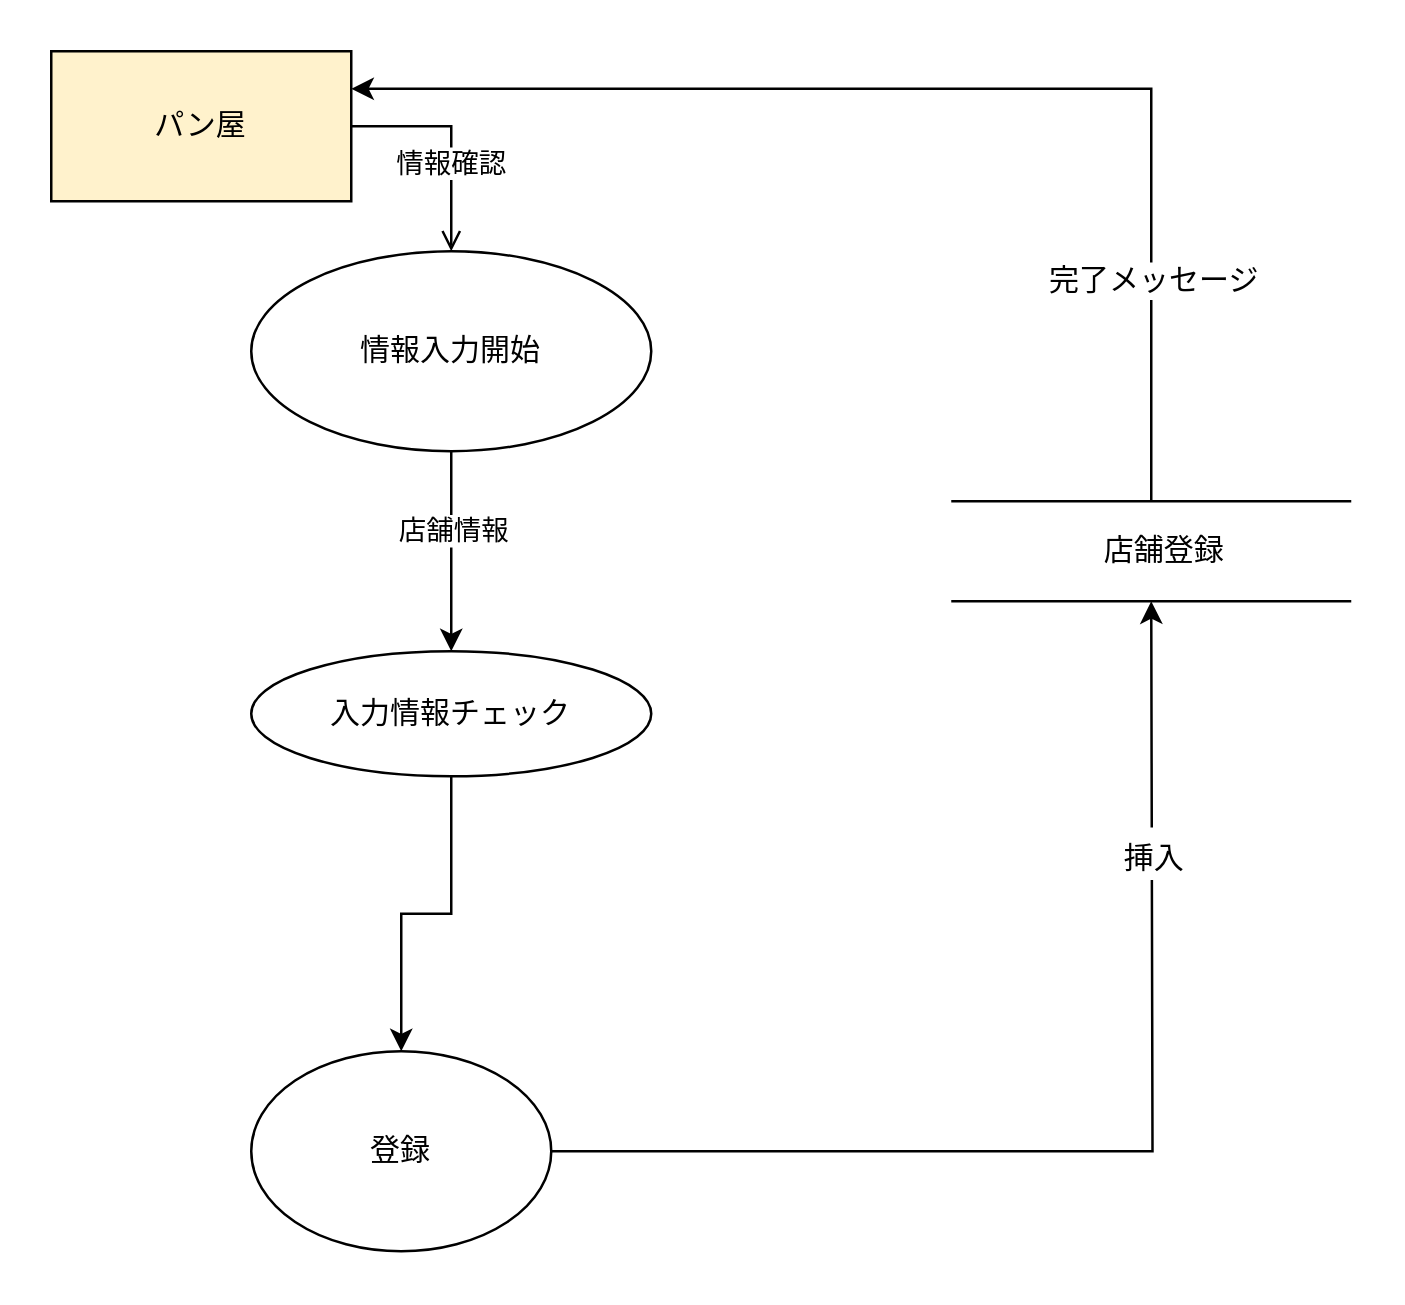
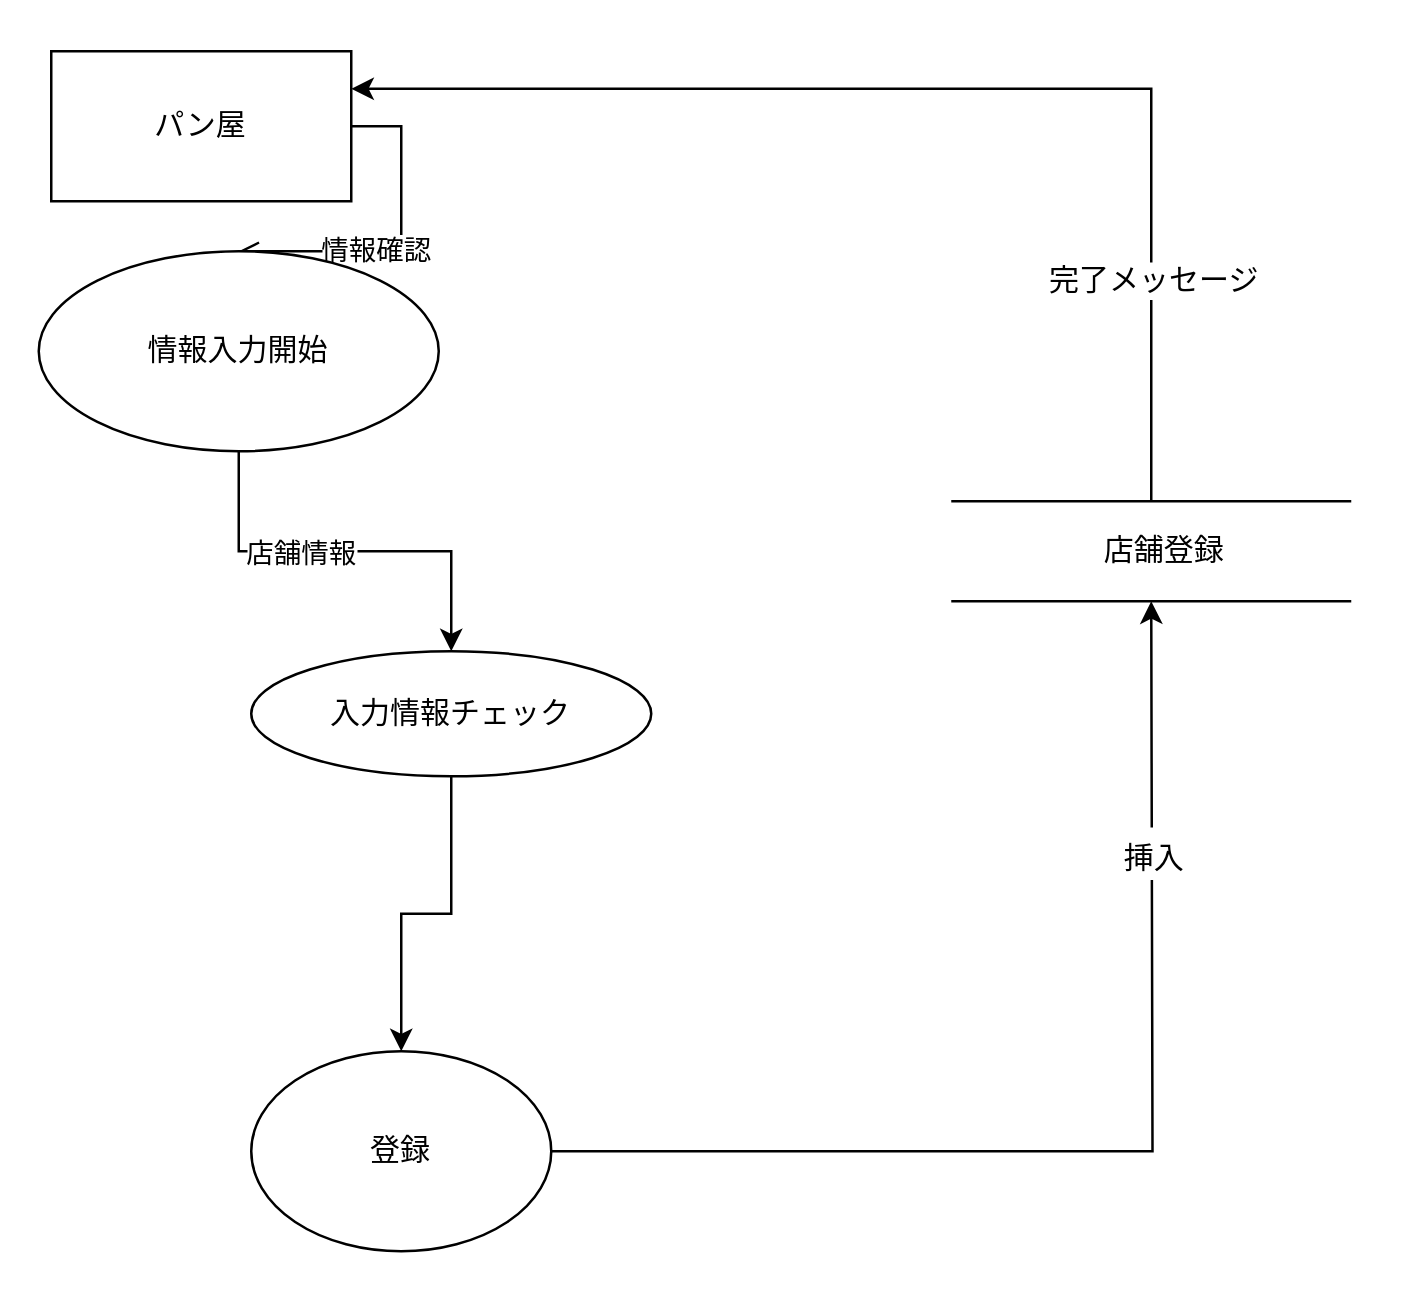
(201, 126) -> (201, 126)
(451, 351) -> (239, 351)
